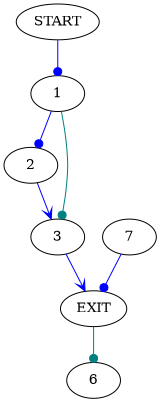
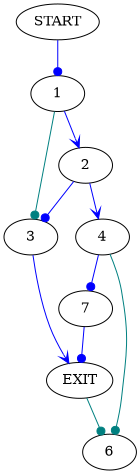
(46, 125) -> (70, 125)
(42, 196) -> (61, 198)
none -> (103, 237)
